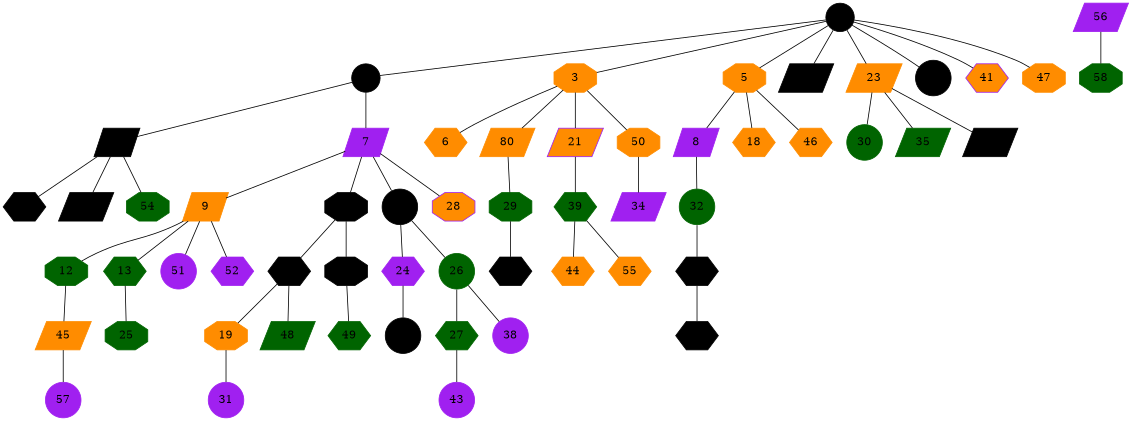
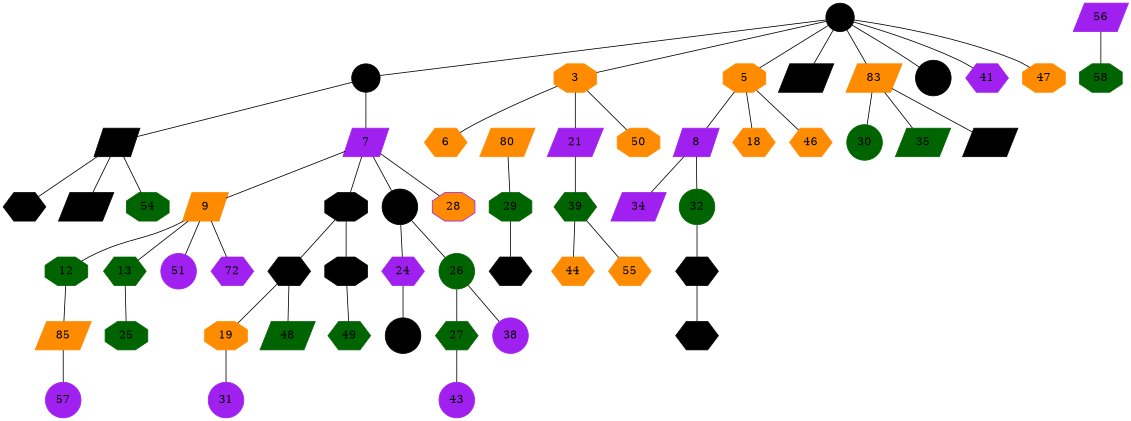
(874, 78) -> (874, 78)
(987, 78) -> (987, 78)
(543, 109) -> none
(575, 142) -> (575, 142)
(639, 175) -> (667, 175)
(232, 271) -> (232, 271)
(63, 336) -> (63, 336)
